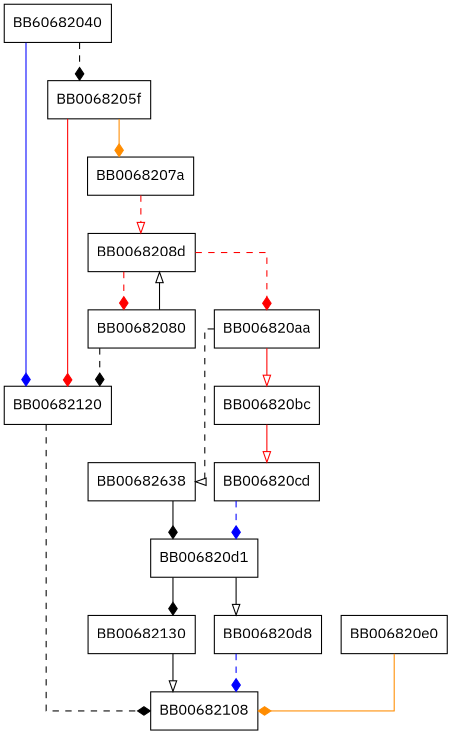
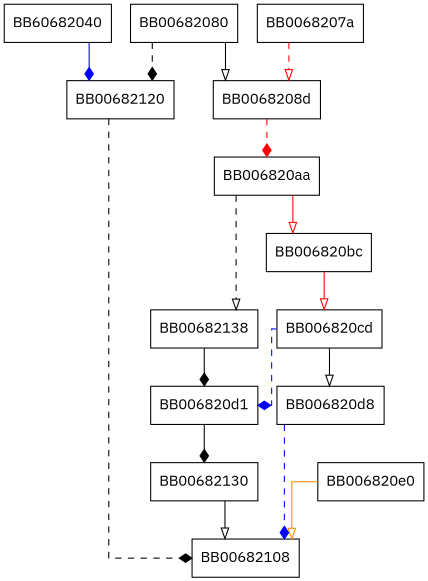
(99, 100) -> none
(124, 284) -> none
(142, 482) -> (204, 329)
(236, 591) -> (329, 362)
(361, 711) -> (292, 492)
